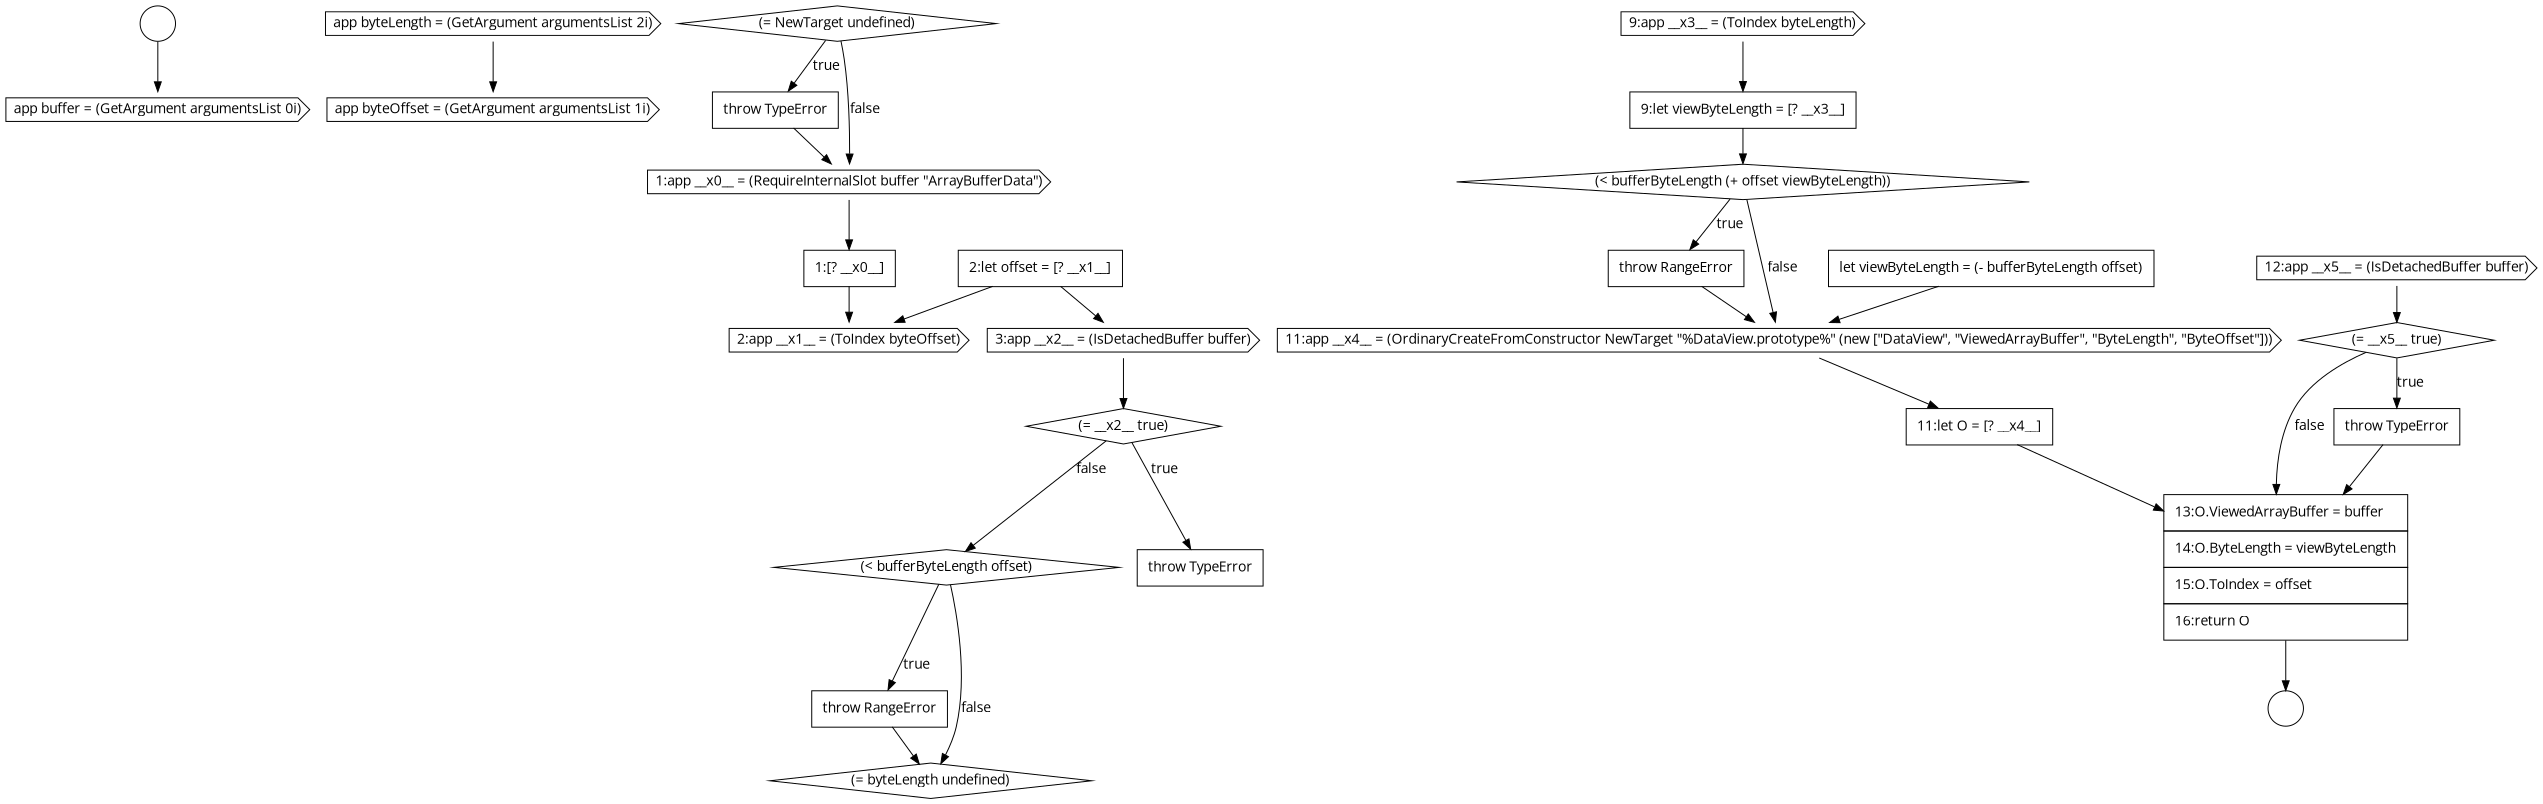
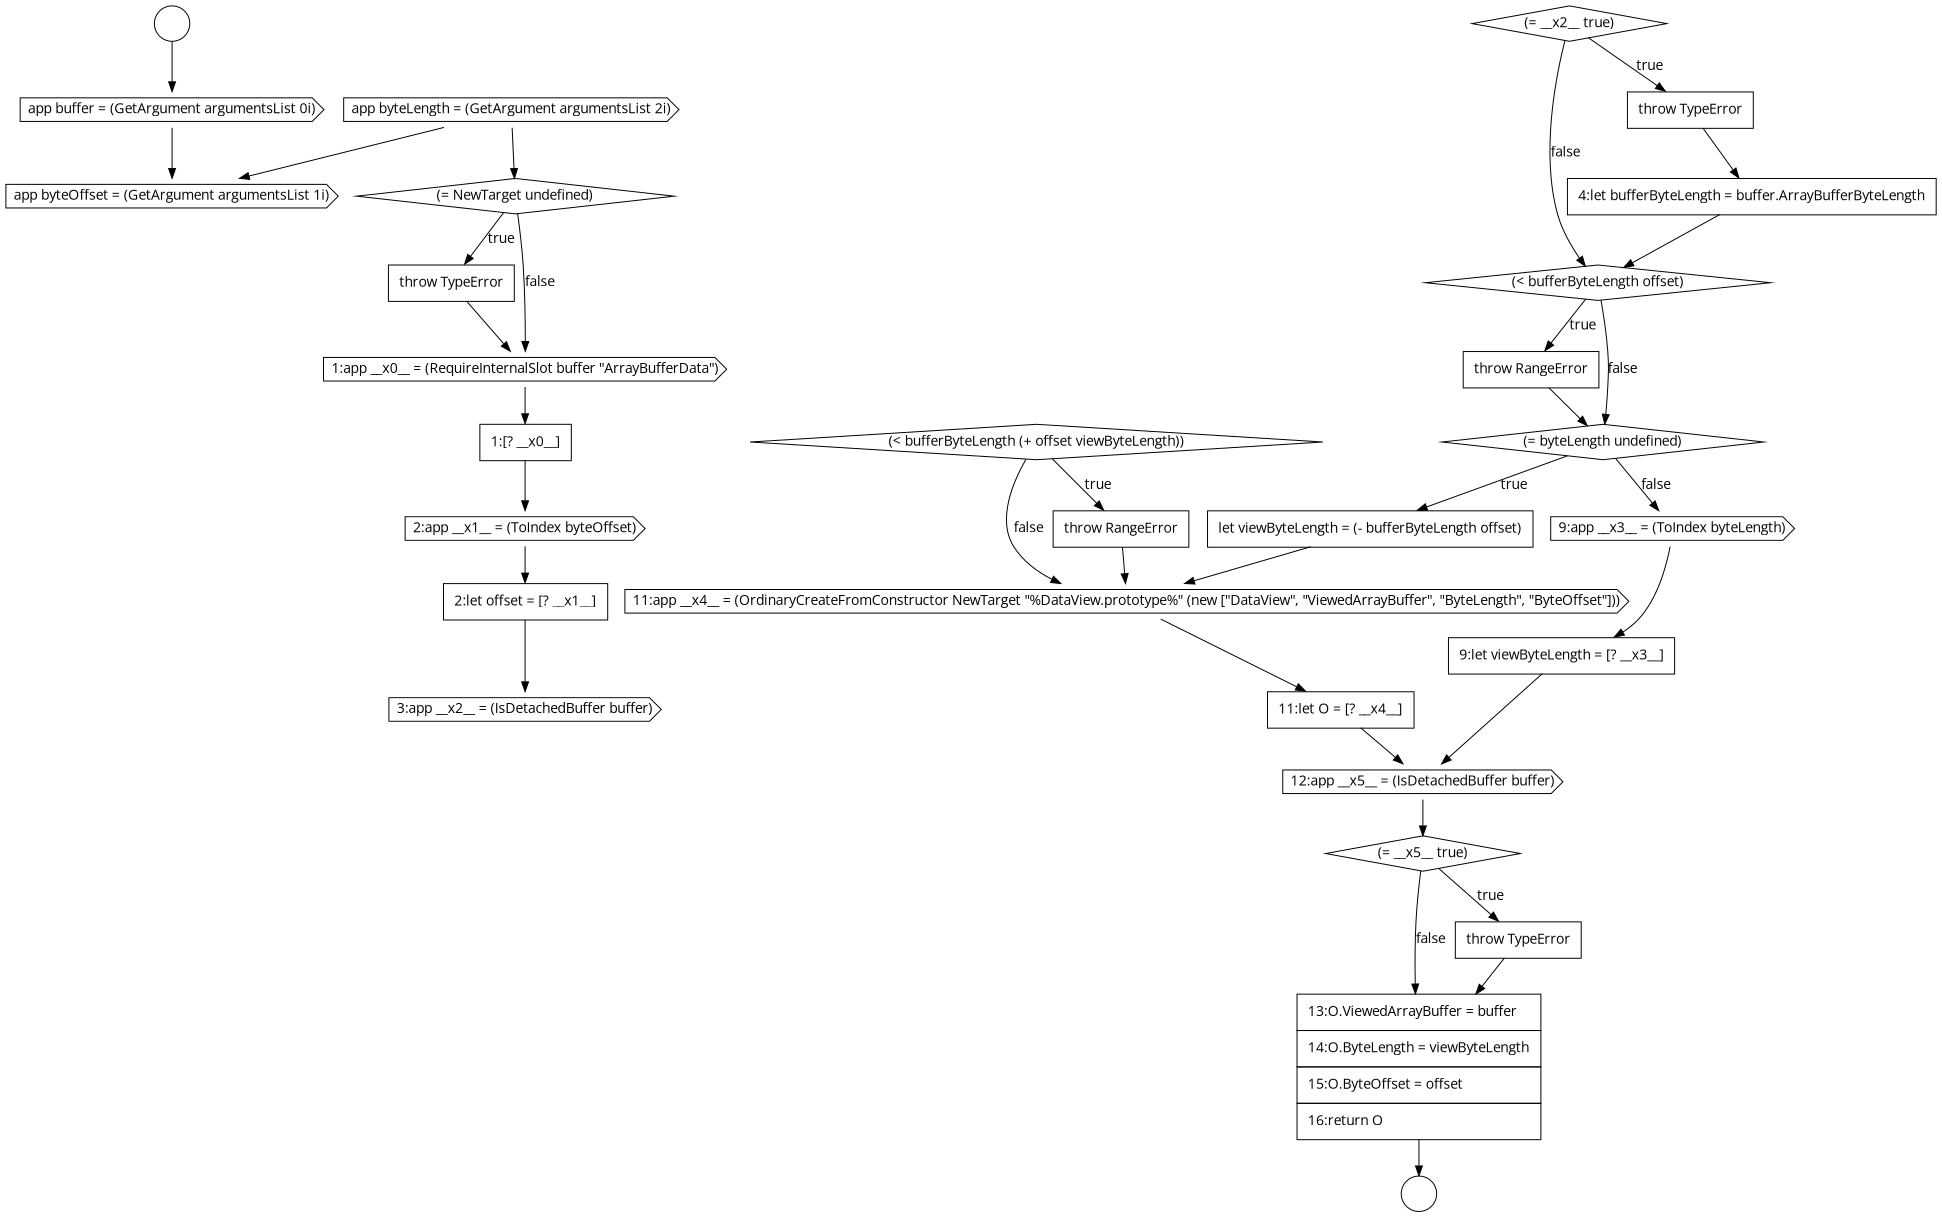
(1743, 141) -> (1496, 715)
none -> (172, 148)
none -> (513, 148)
none -> (1751, 196)
(948, 303) -> (525, 560)
(1123, 378) -> none
(2086, 476) -> (1378, 743)
none -> (1497, 481)
none -> (1634, 481)
(2243, 585) -> (1386, 1085)
